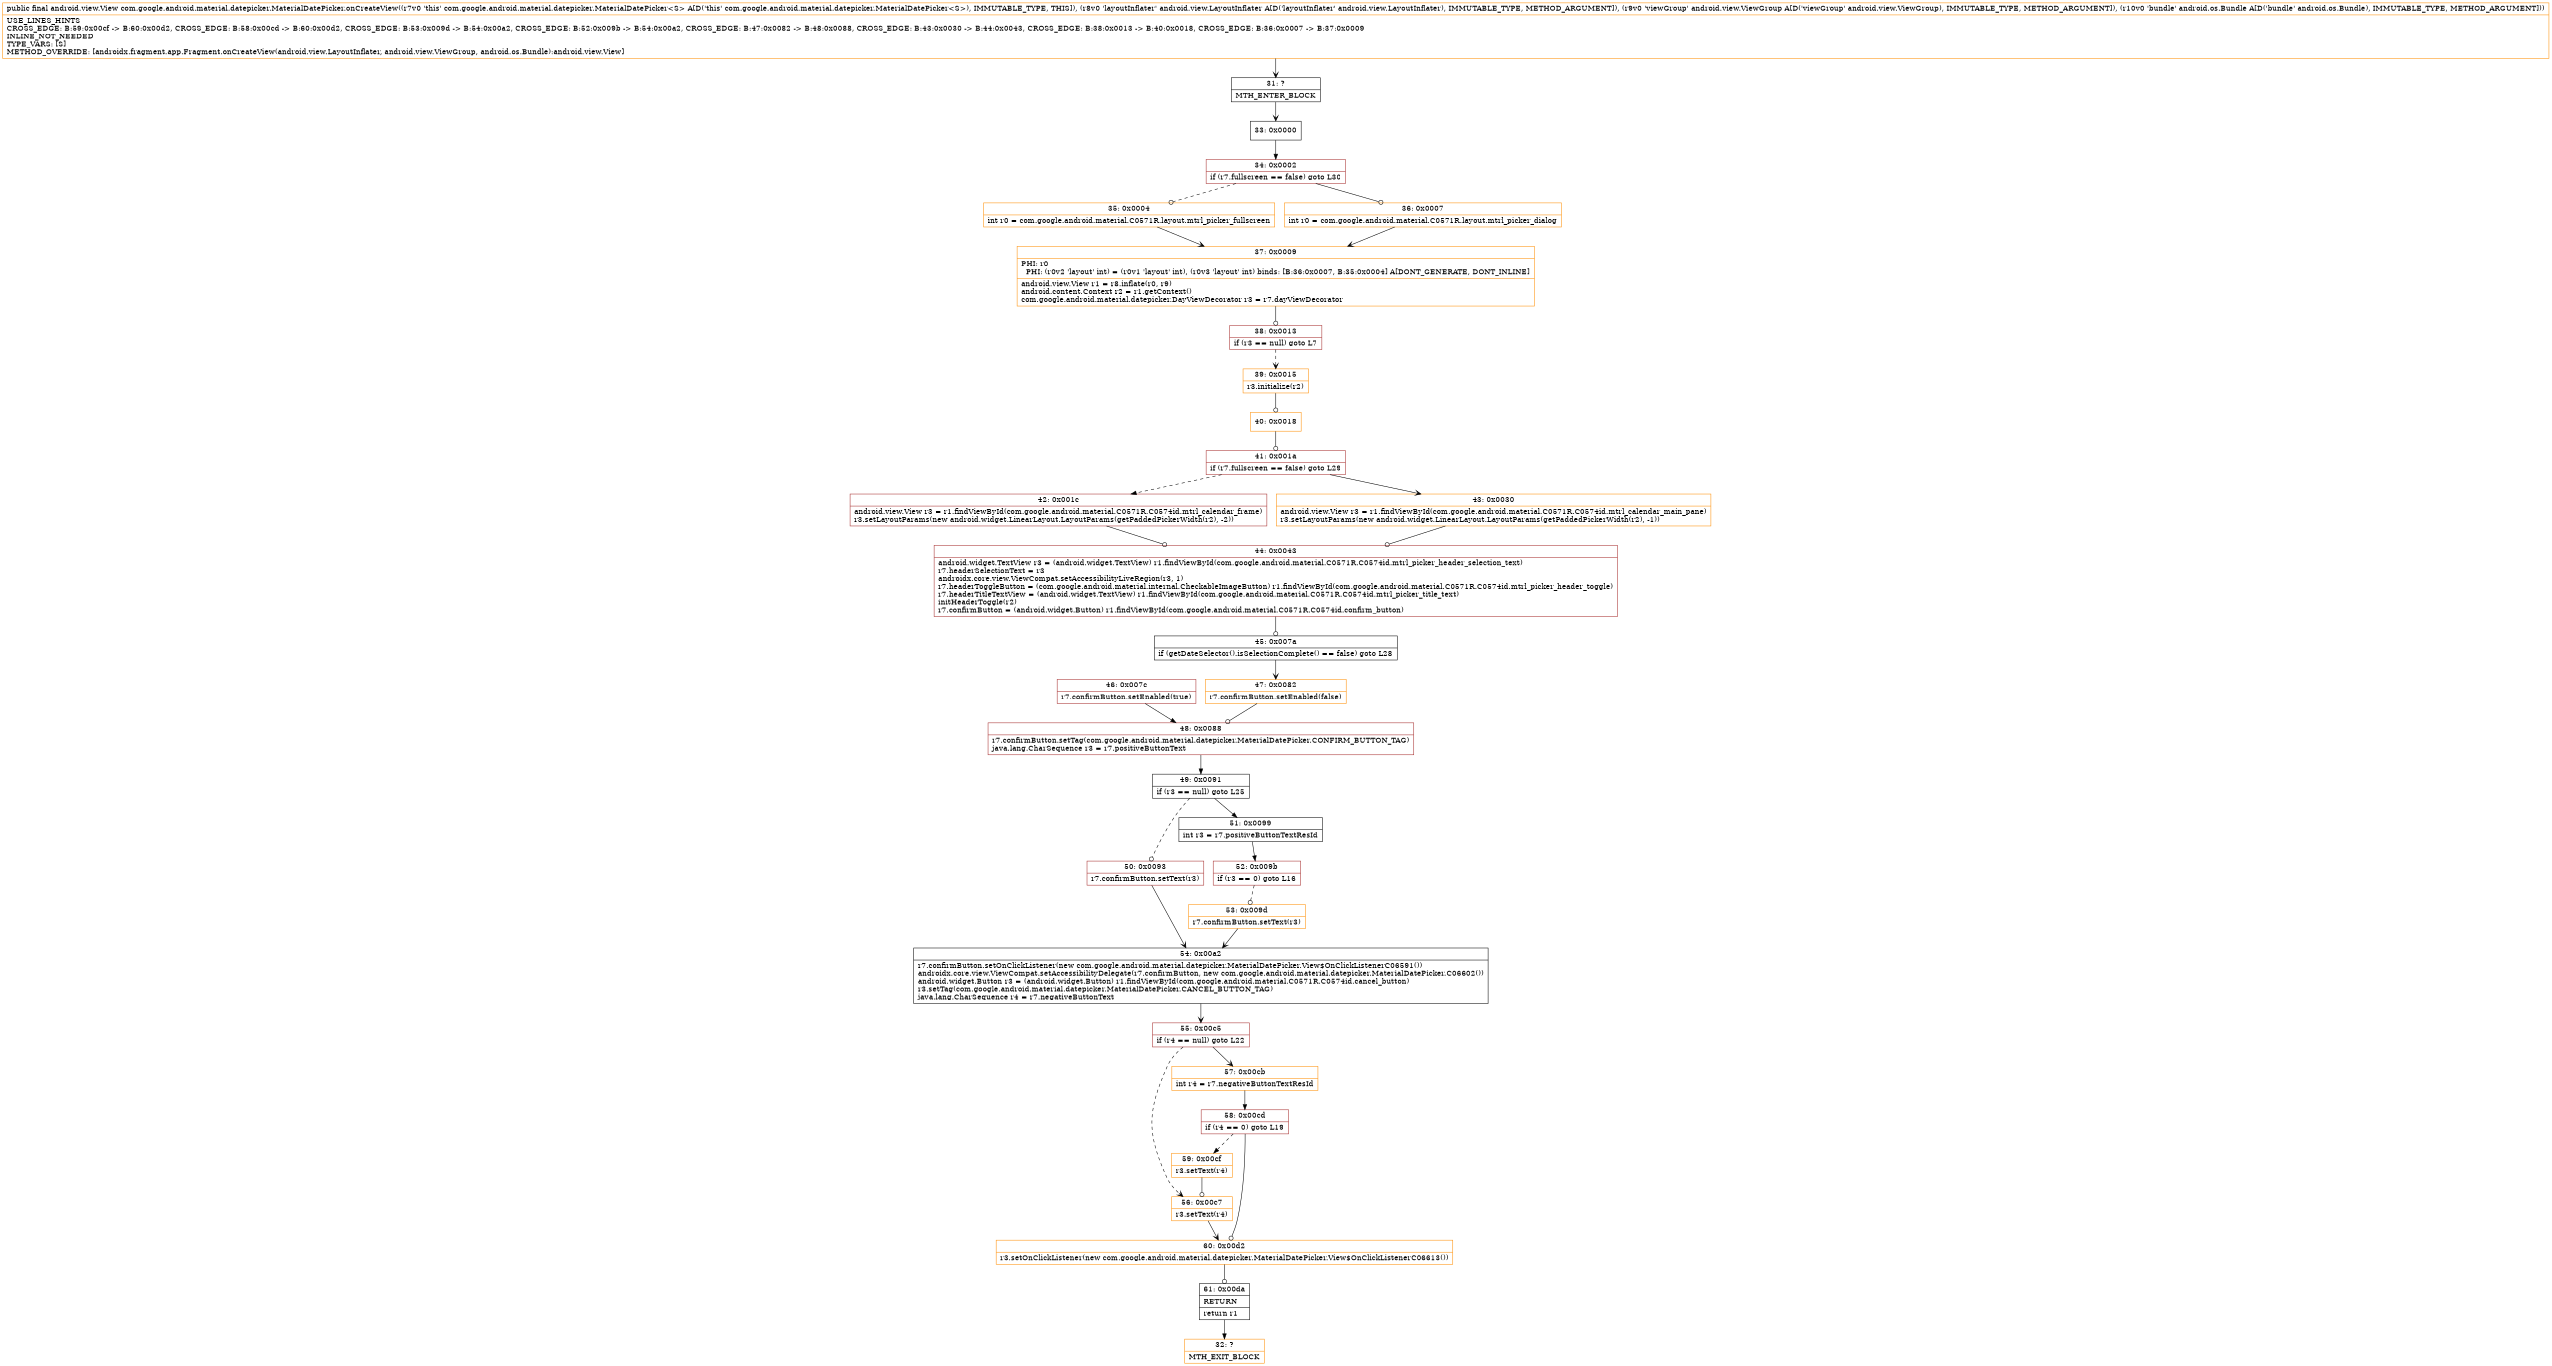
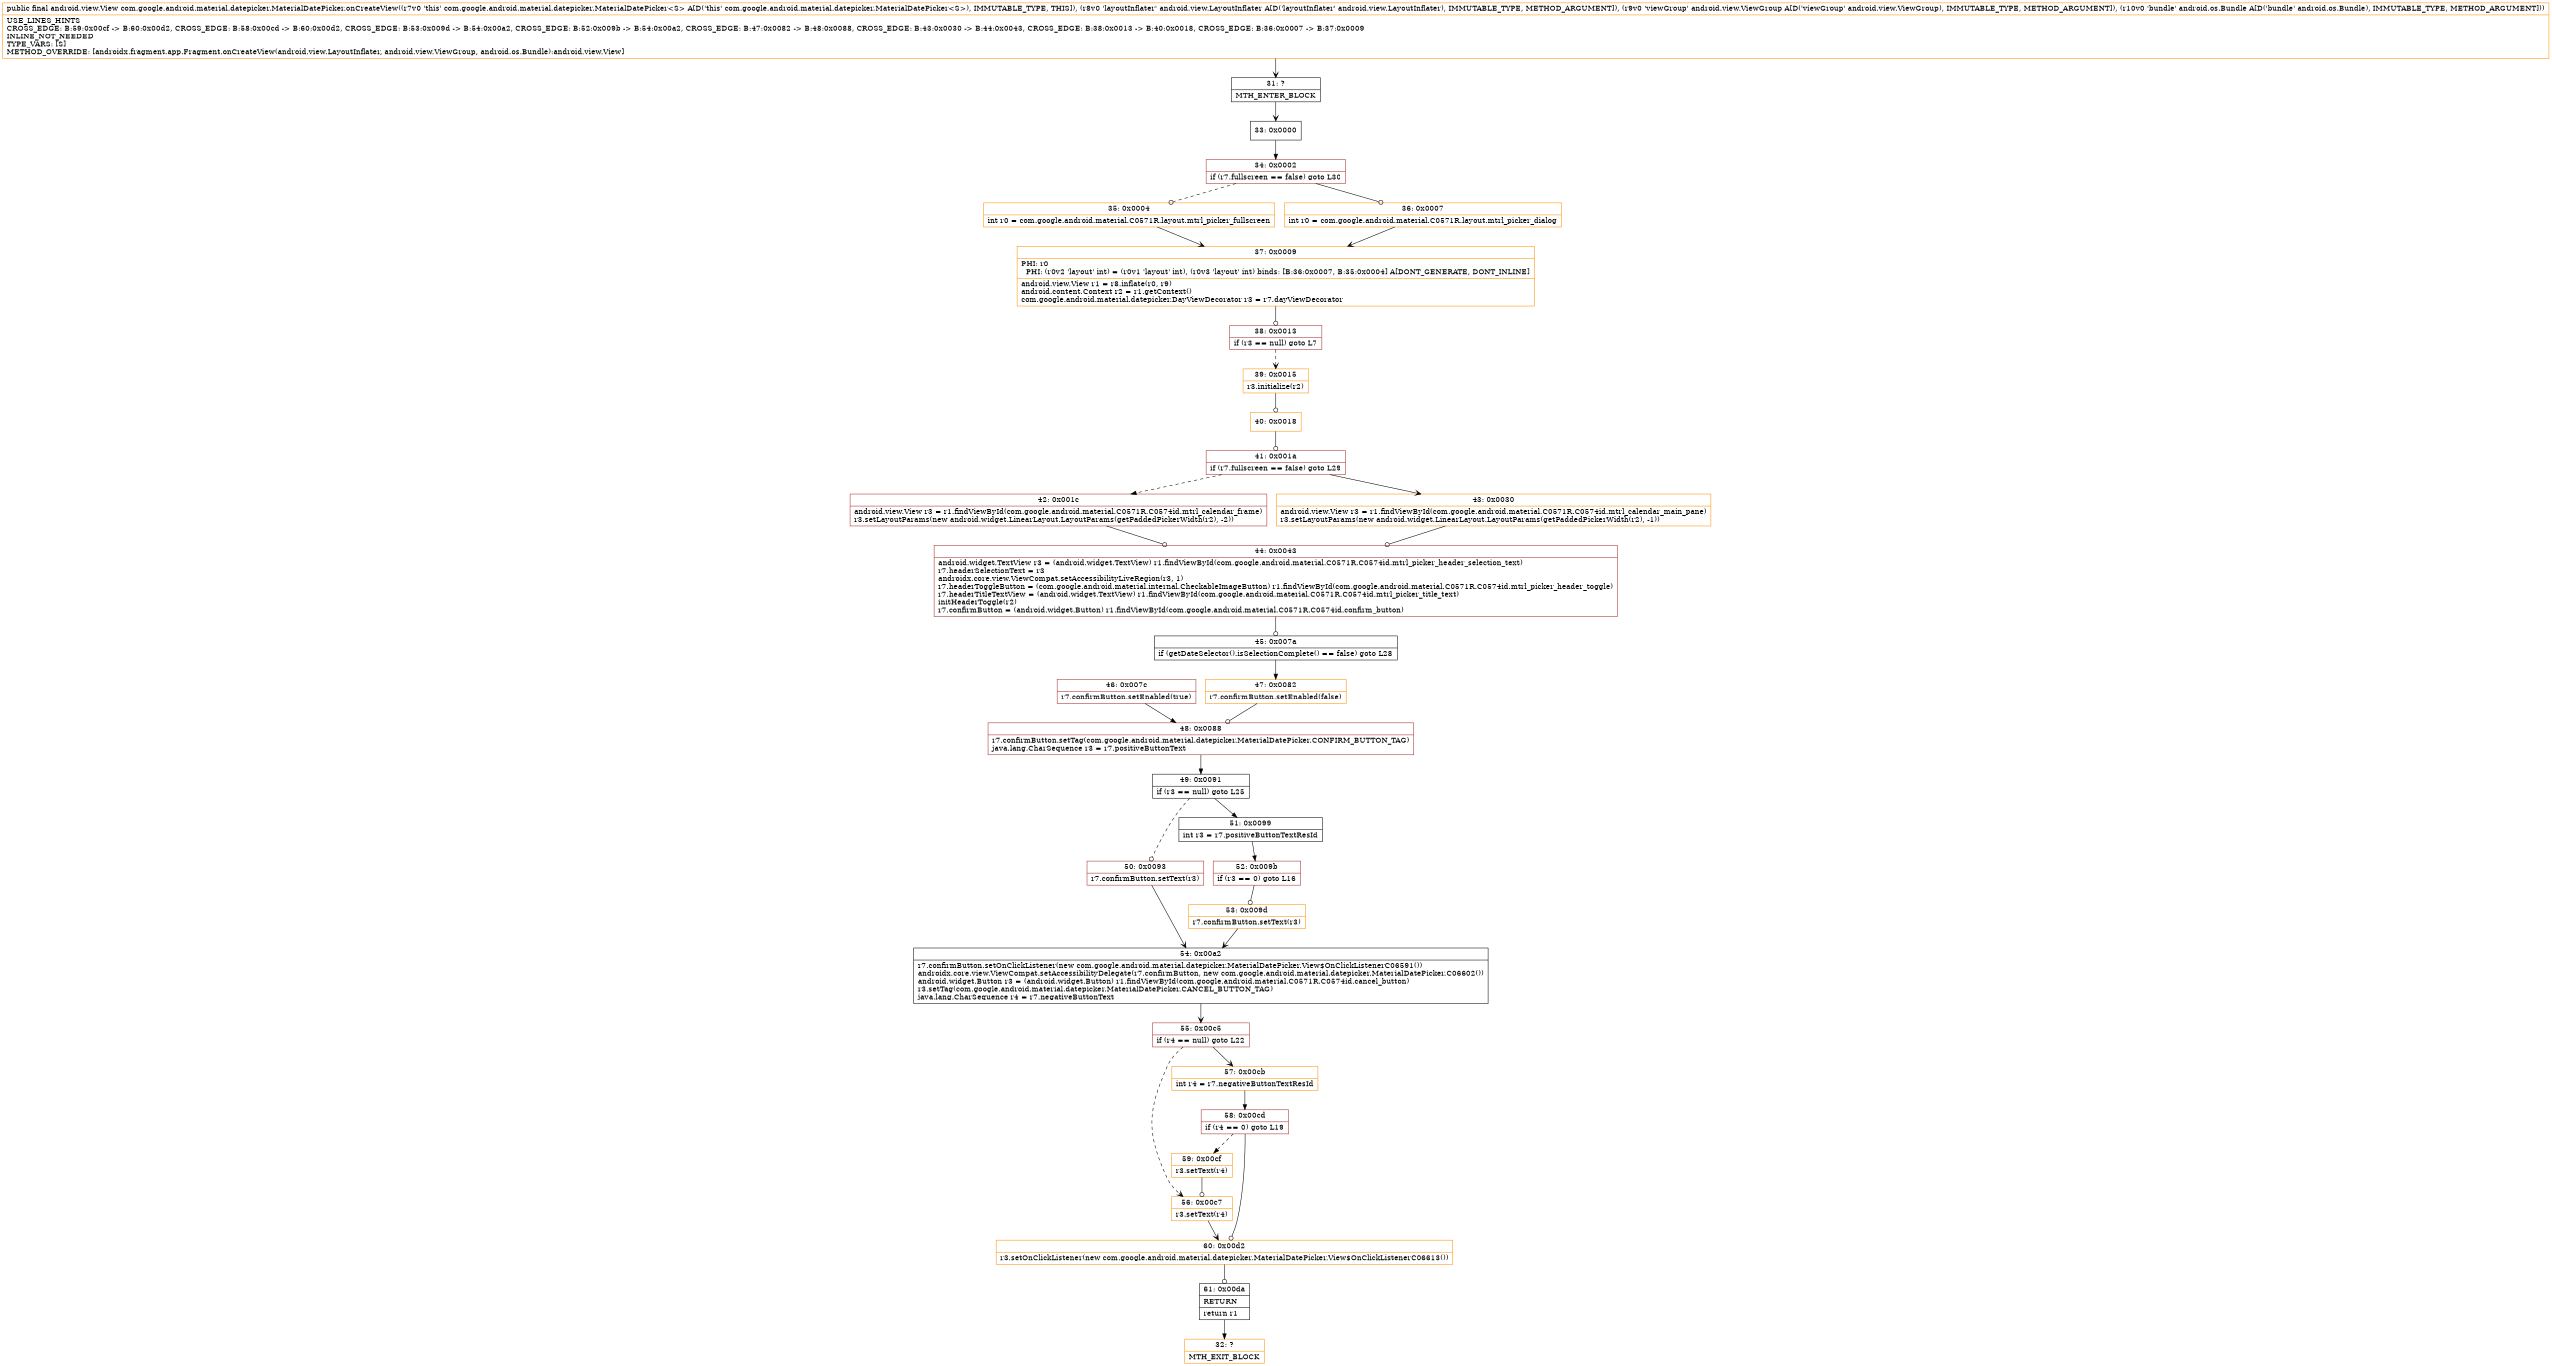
(1276, 667) -> (1276, 667)
(1252, 893) -> (1252, 893)
